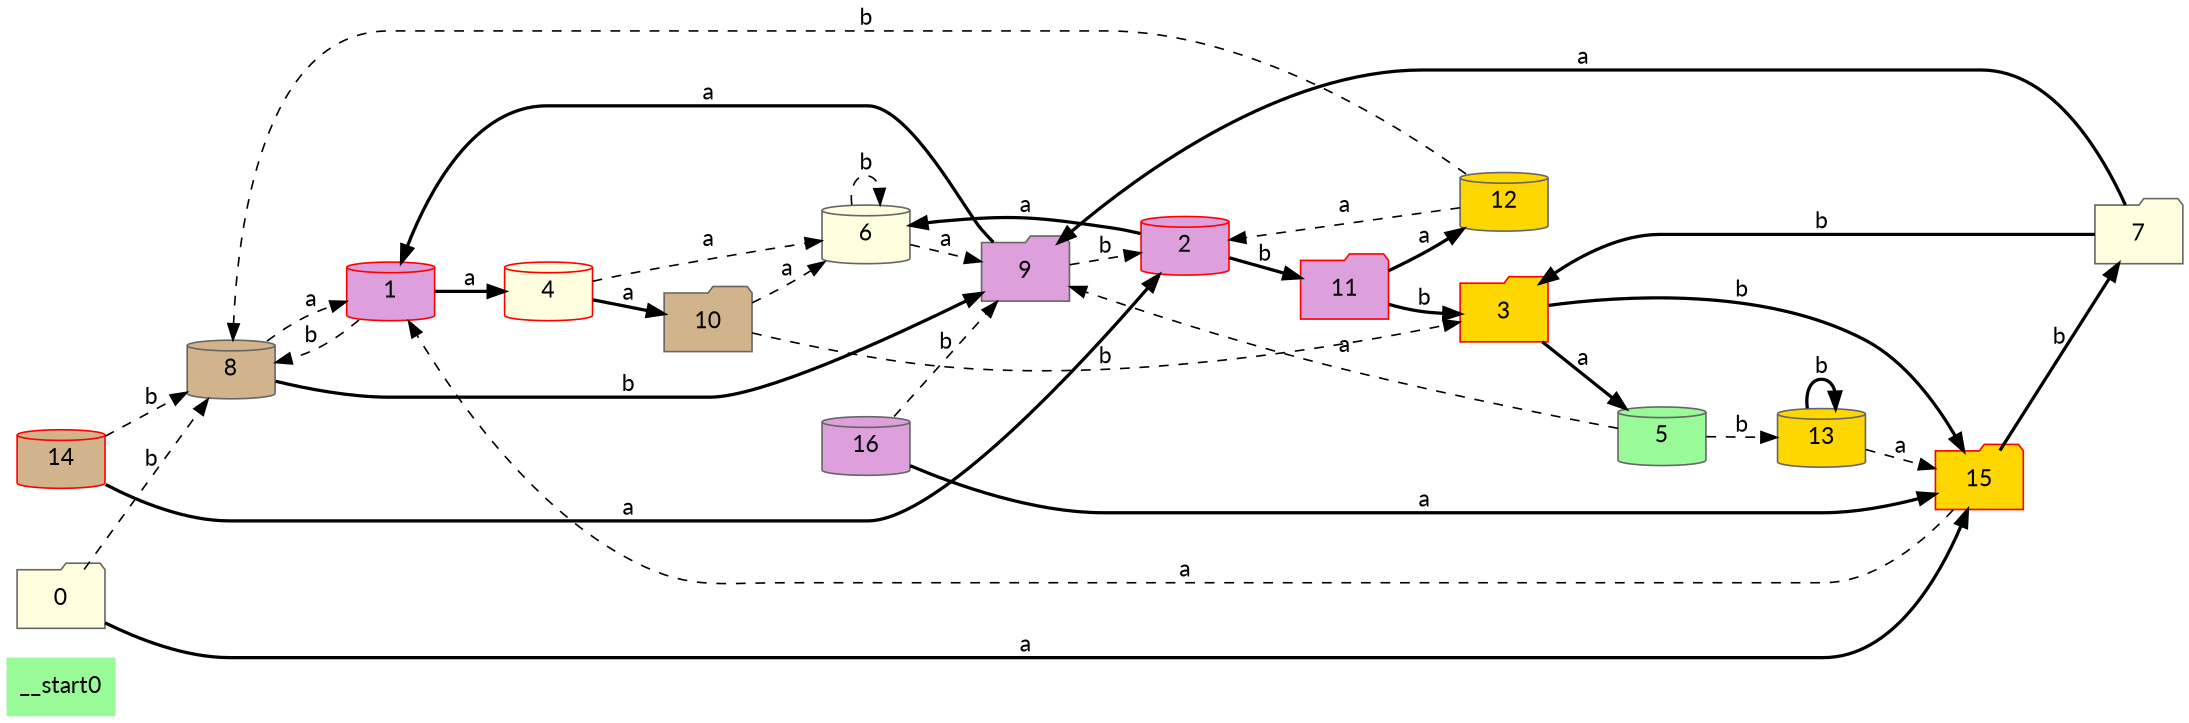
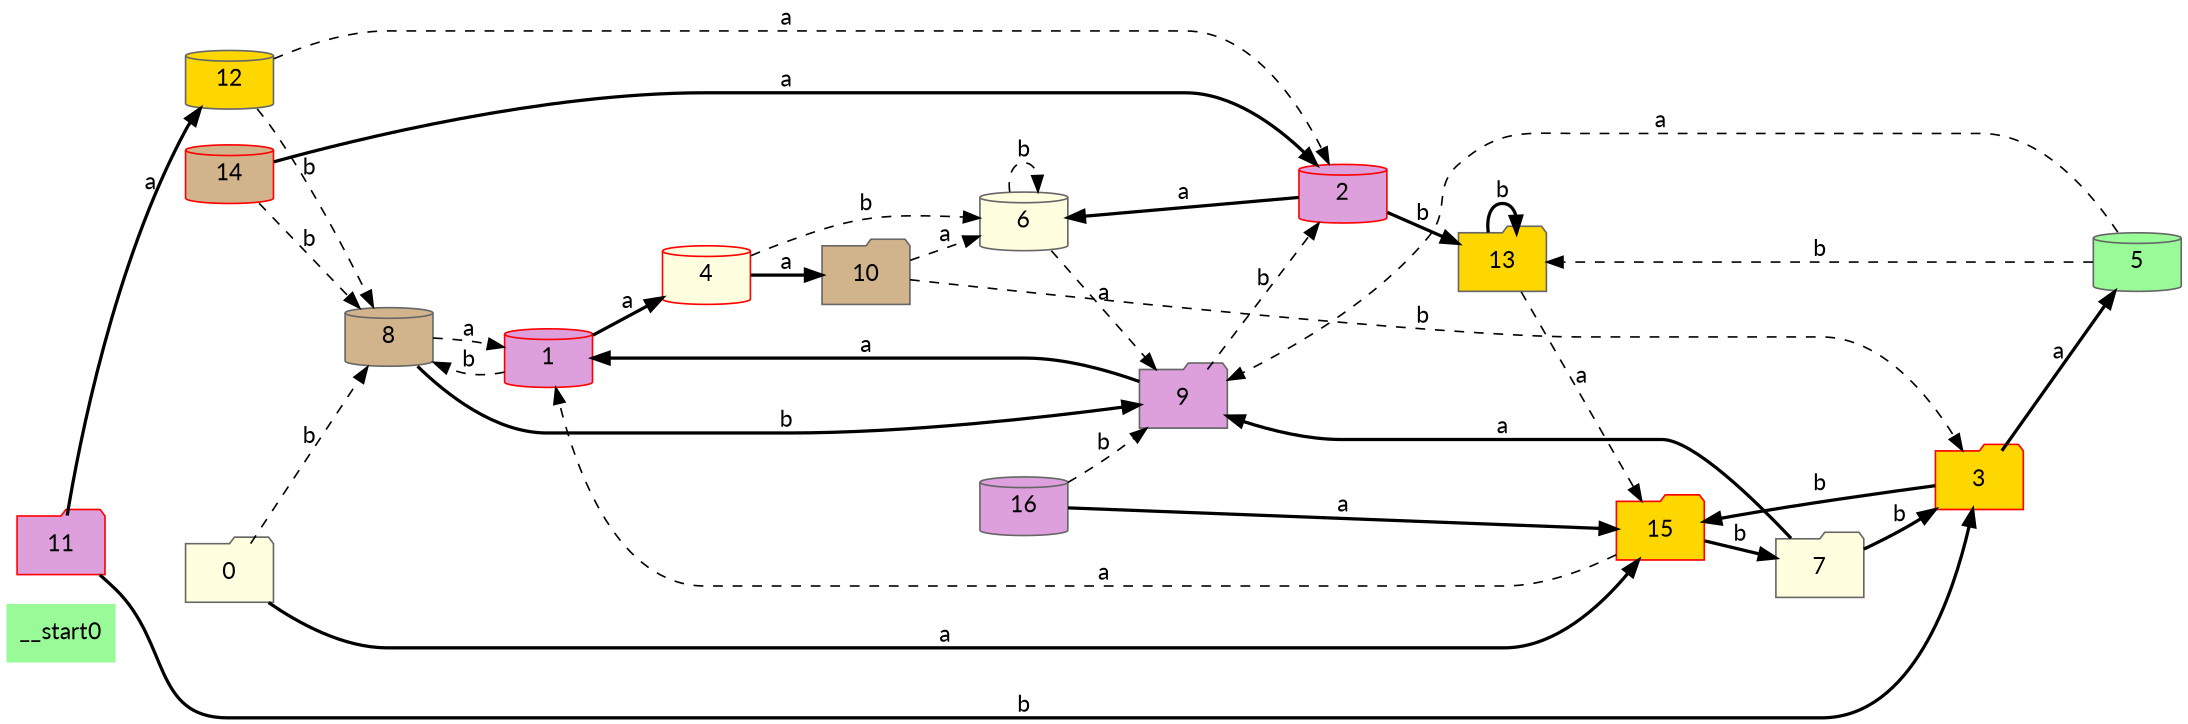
(708, 240) -> (866, 204)
(1257, 266) -> (1415, 225)
(1821, 438) -> (1502, 262)
